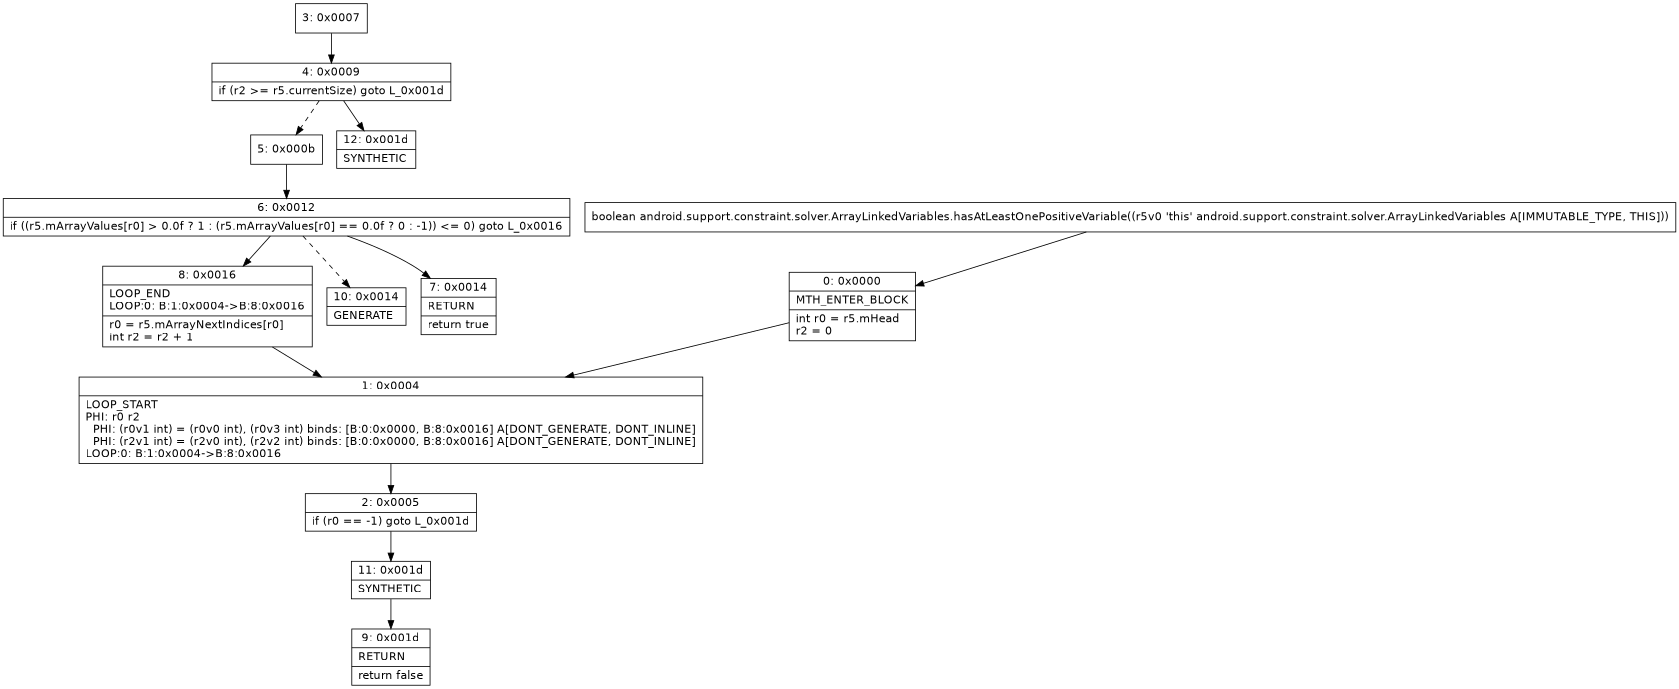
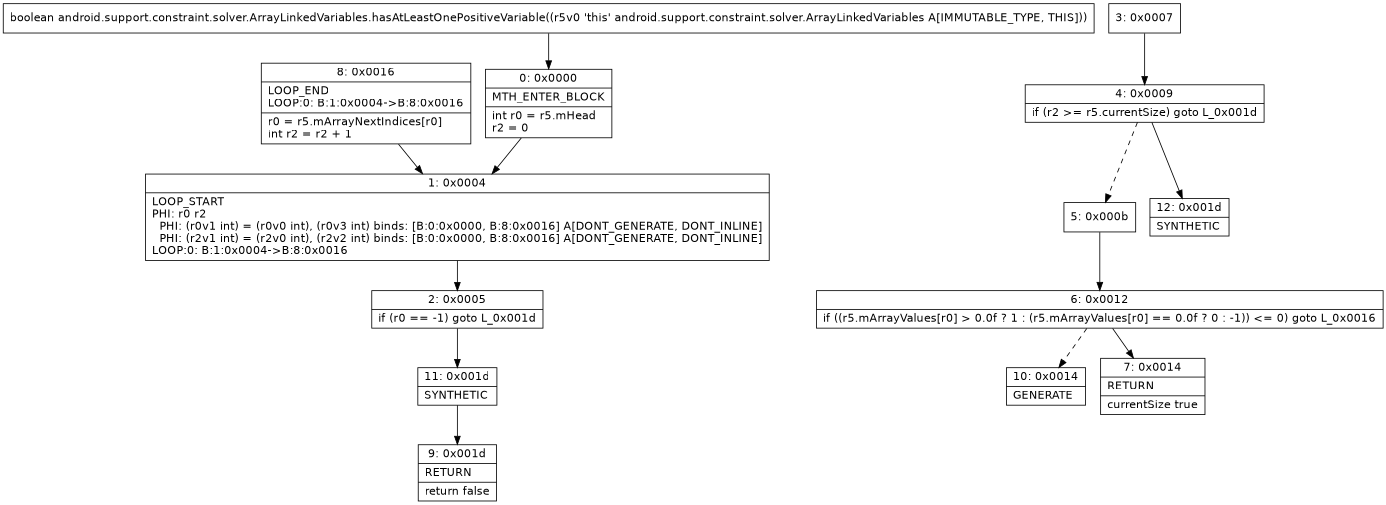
(260, 248) -> none
(459, 325) -> (1153, 405)
